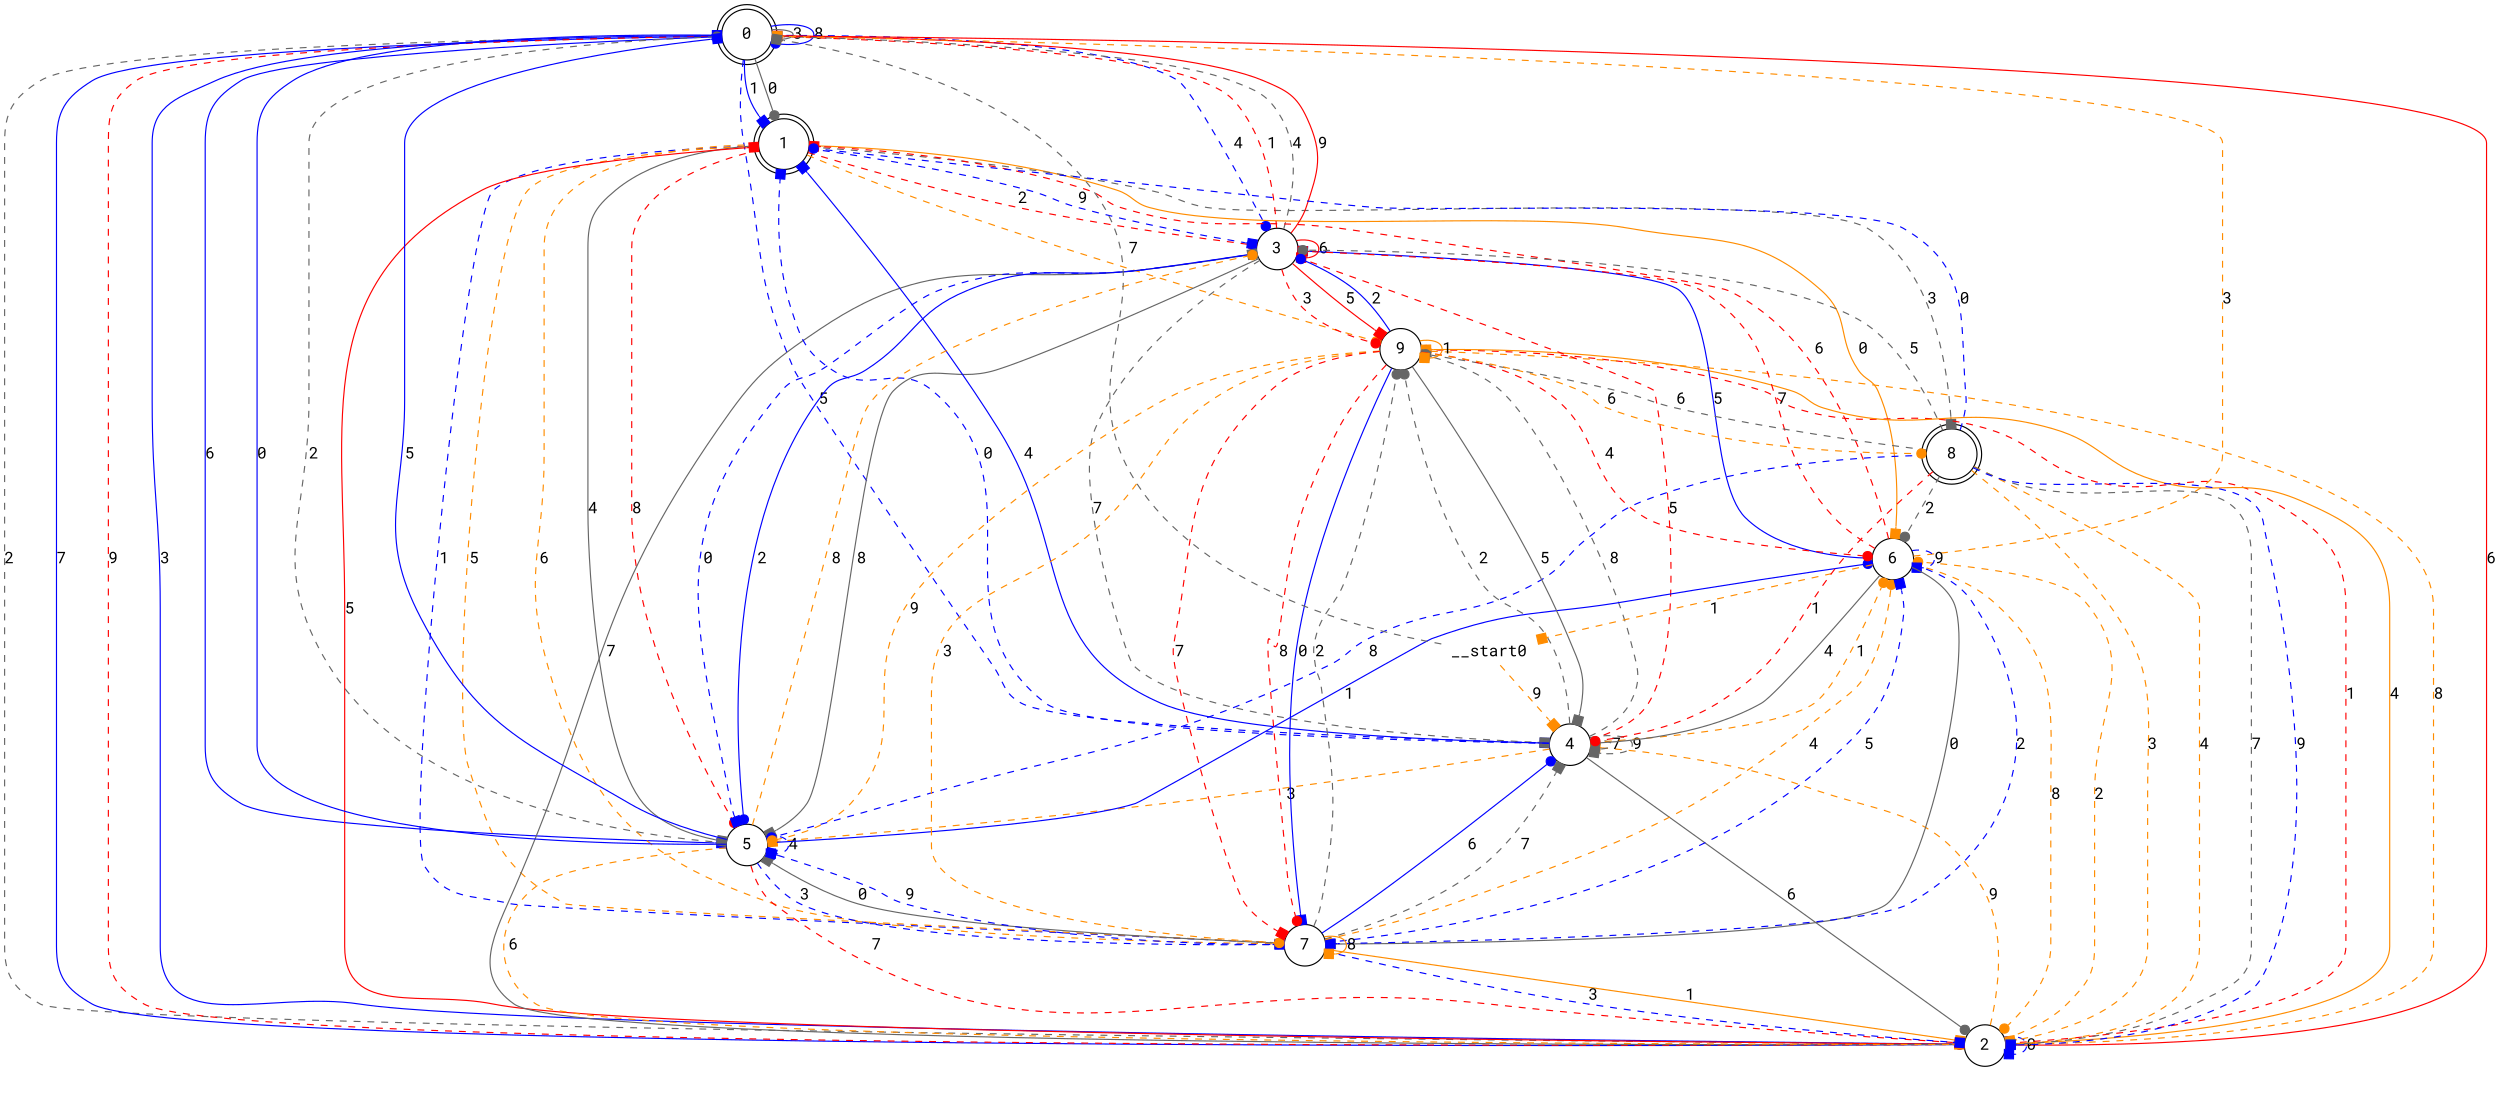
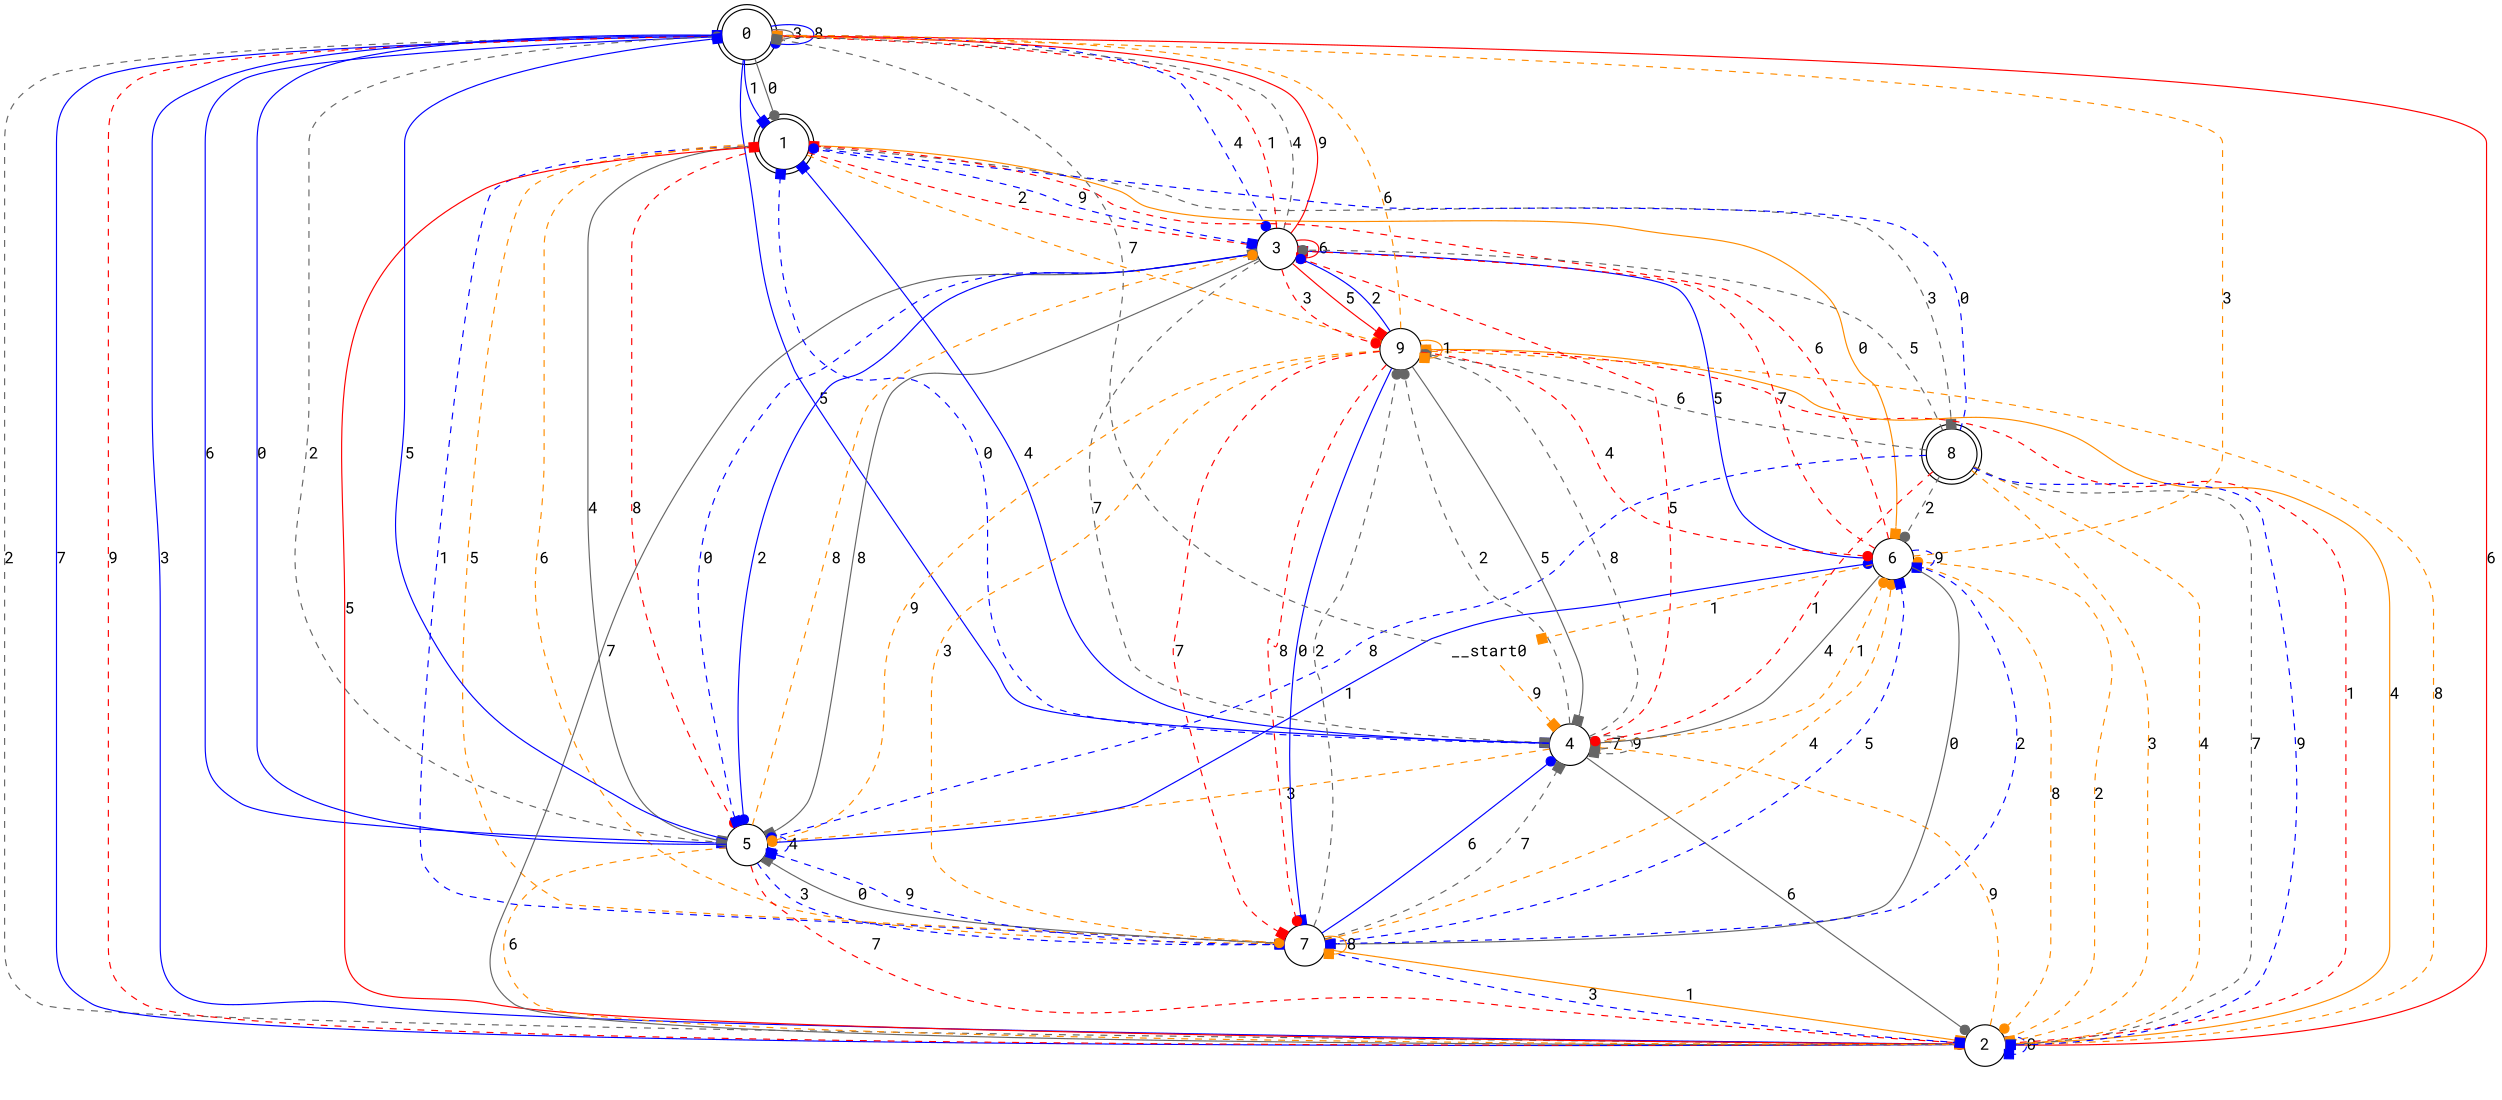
(1651, 422) -> (1240, 65)
(945, 596) -> (945, 596)
(1165, 803) -> (1165, 803)
